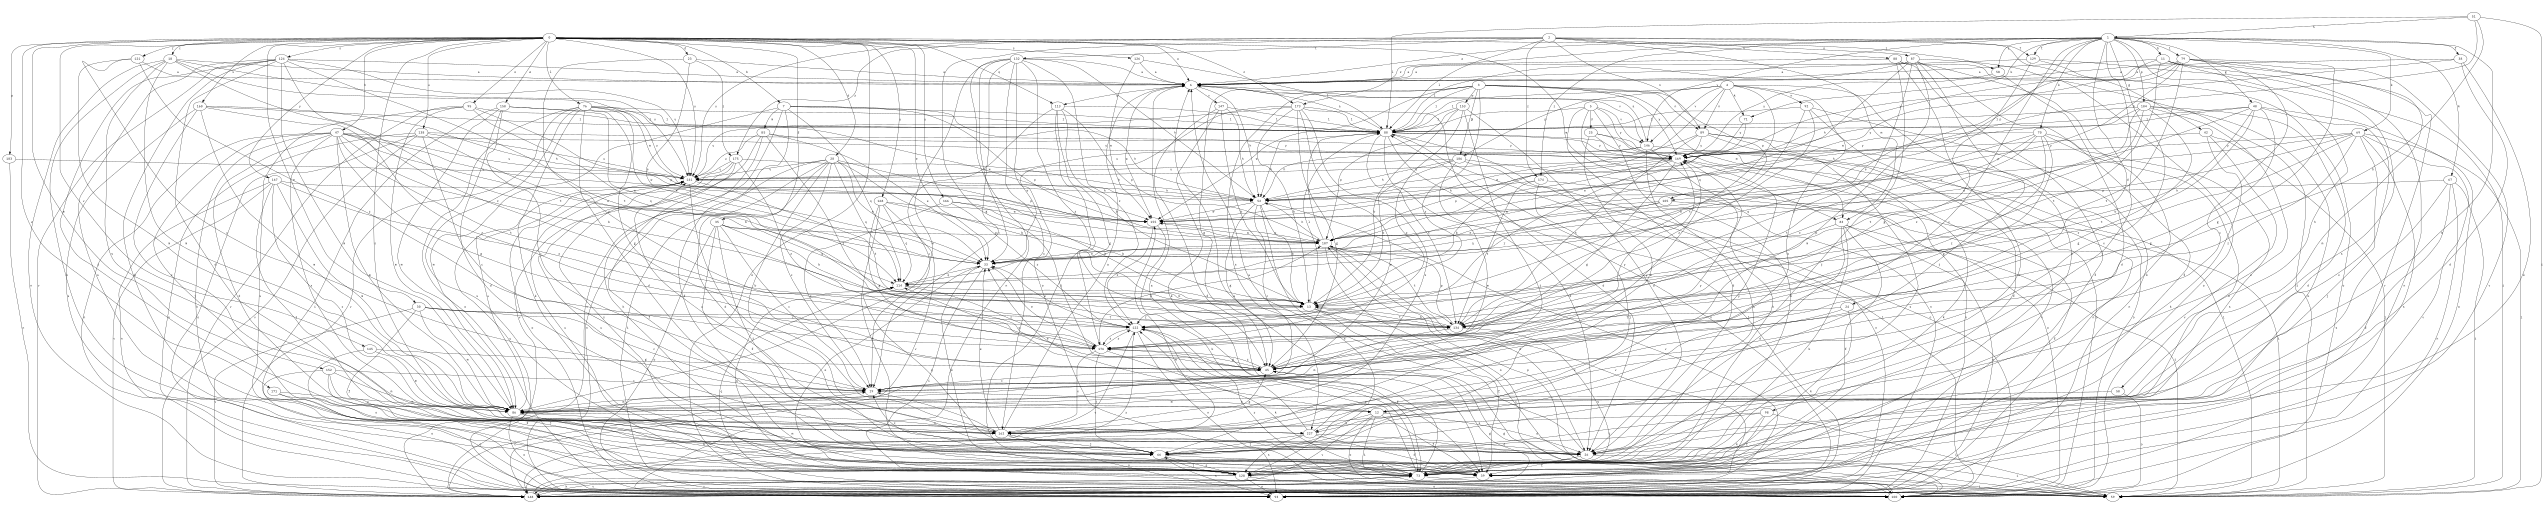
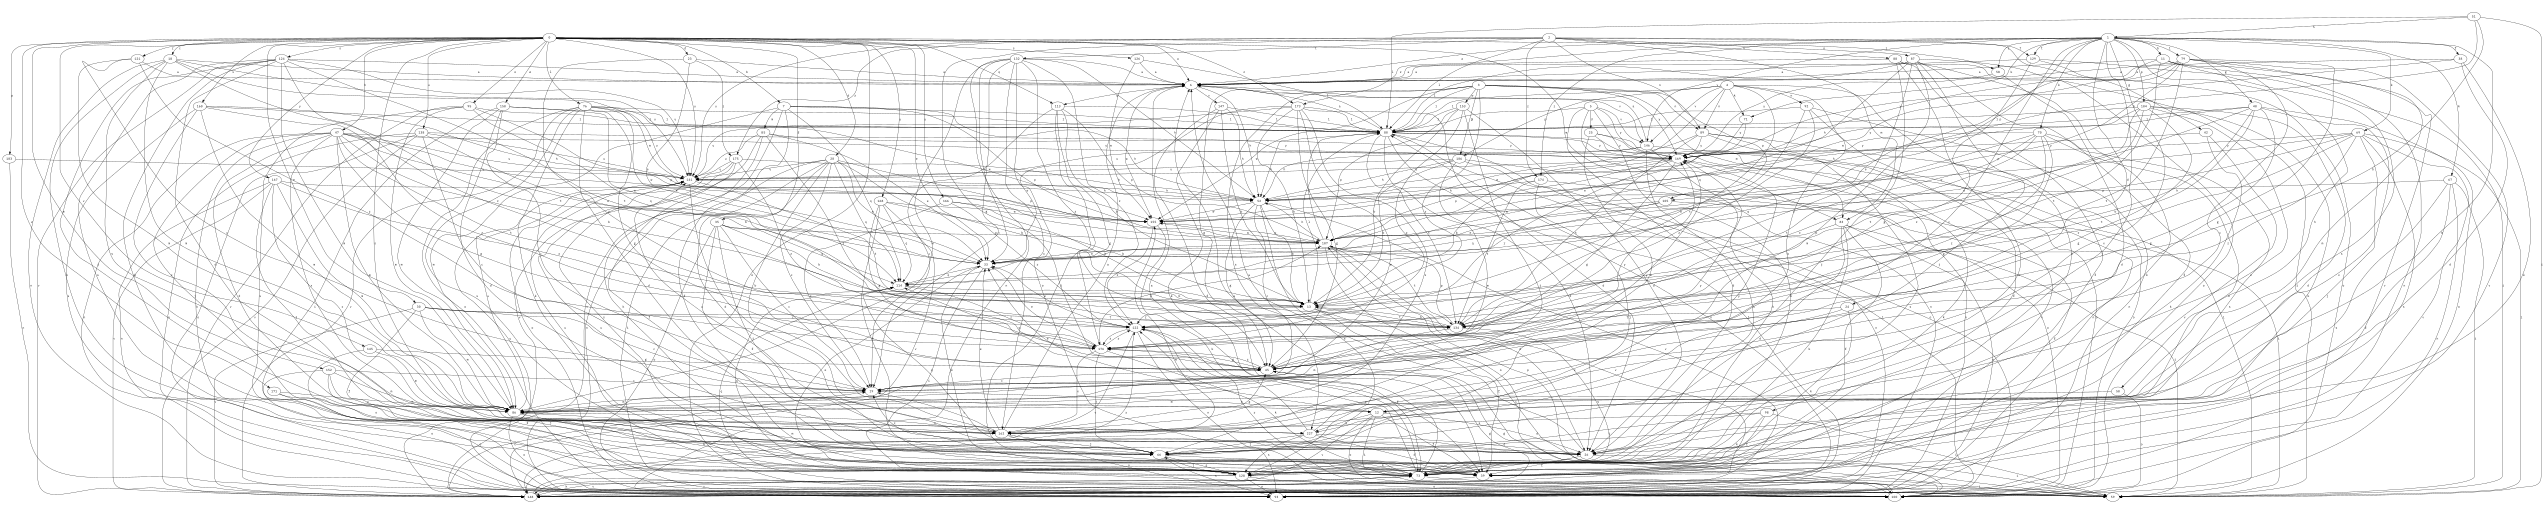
(2384, 379) -> none
